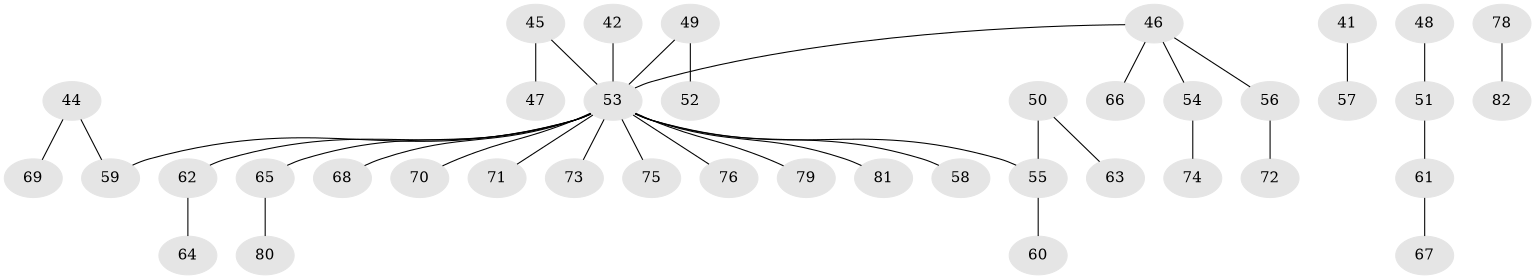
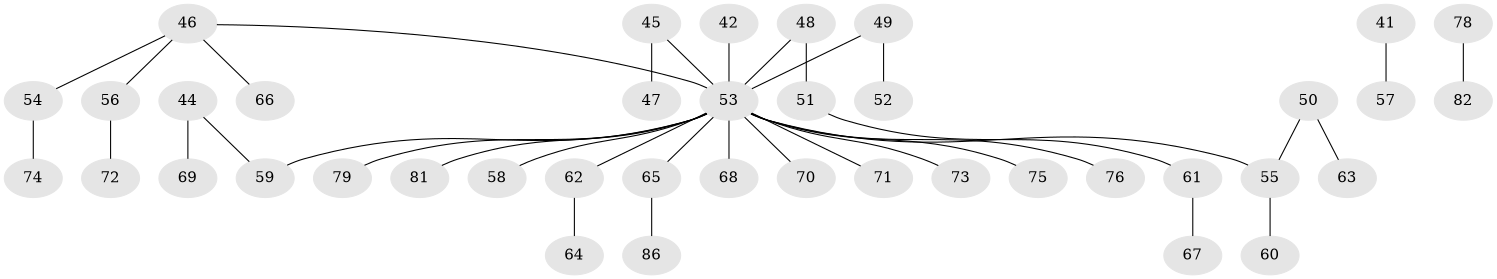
none -> (768, 62)
(265, 256) -> (652, 256)
